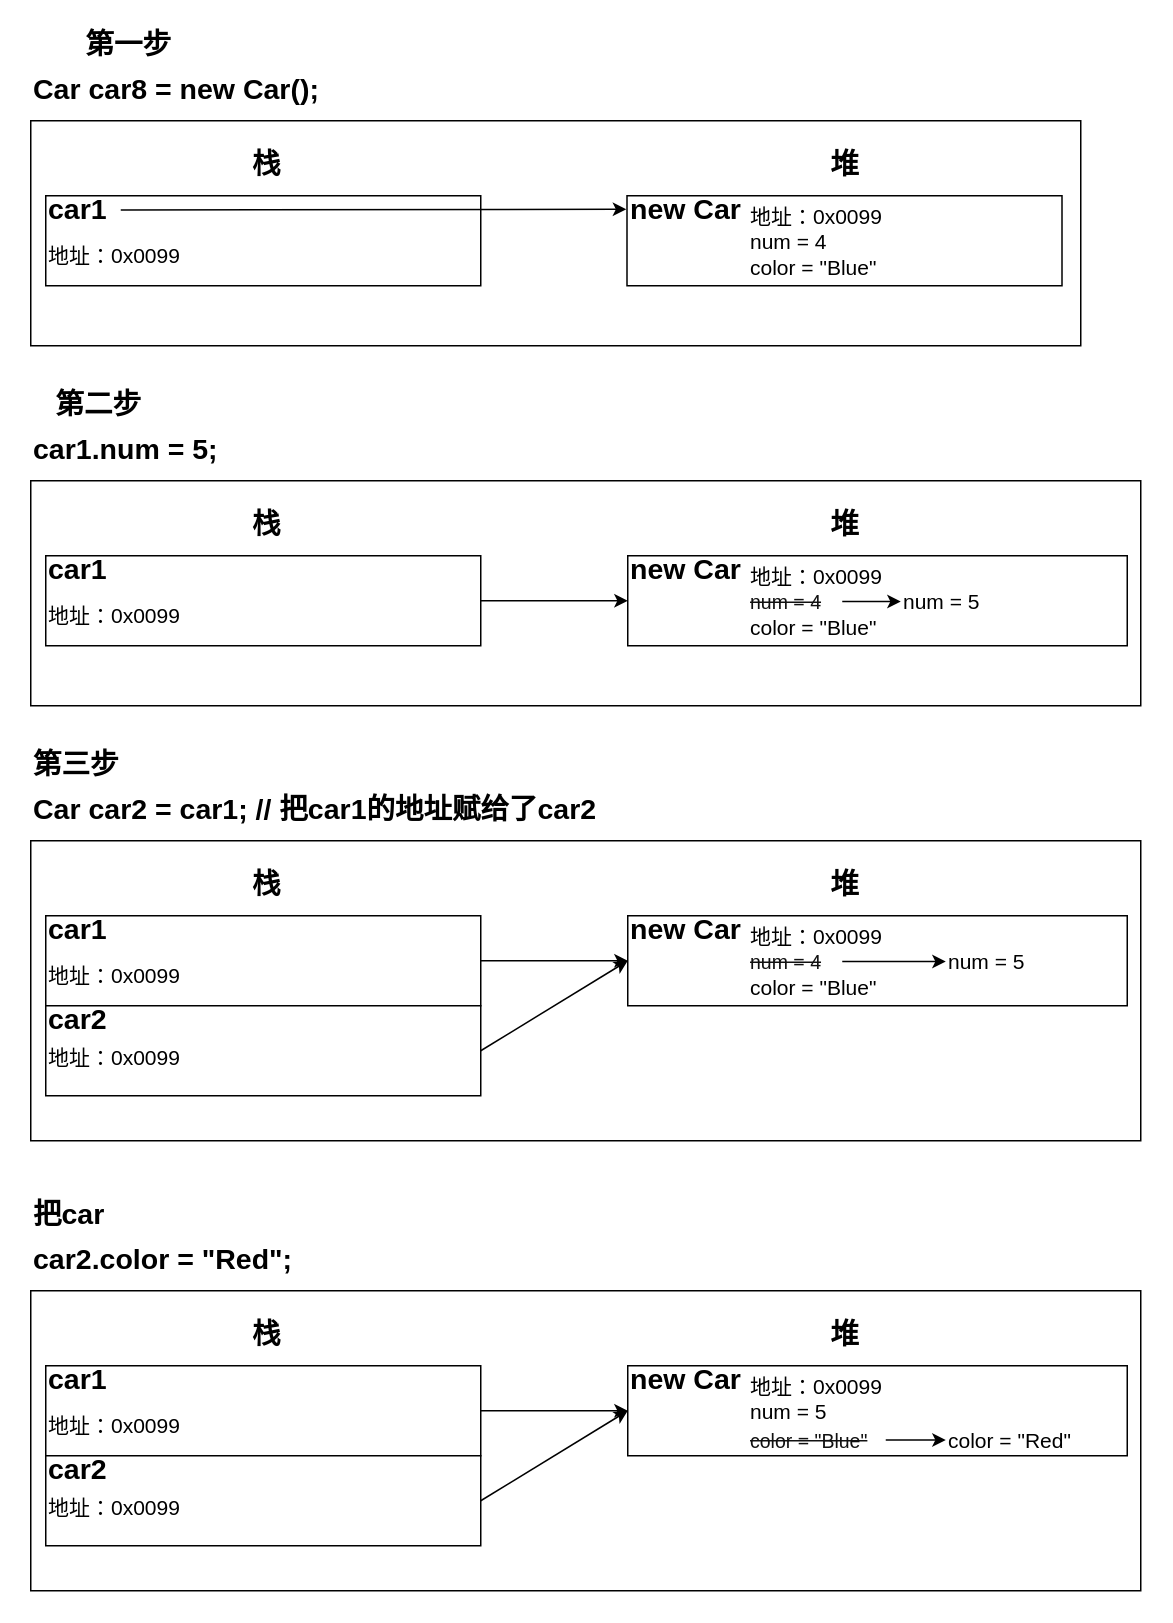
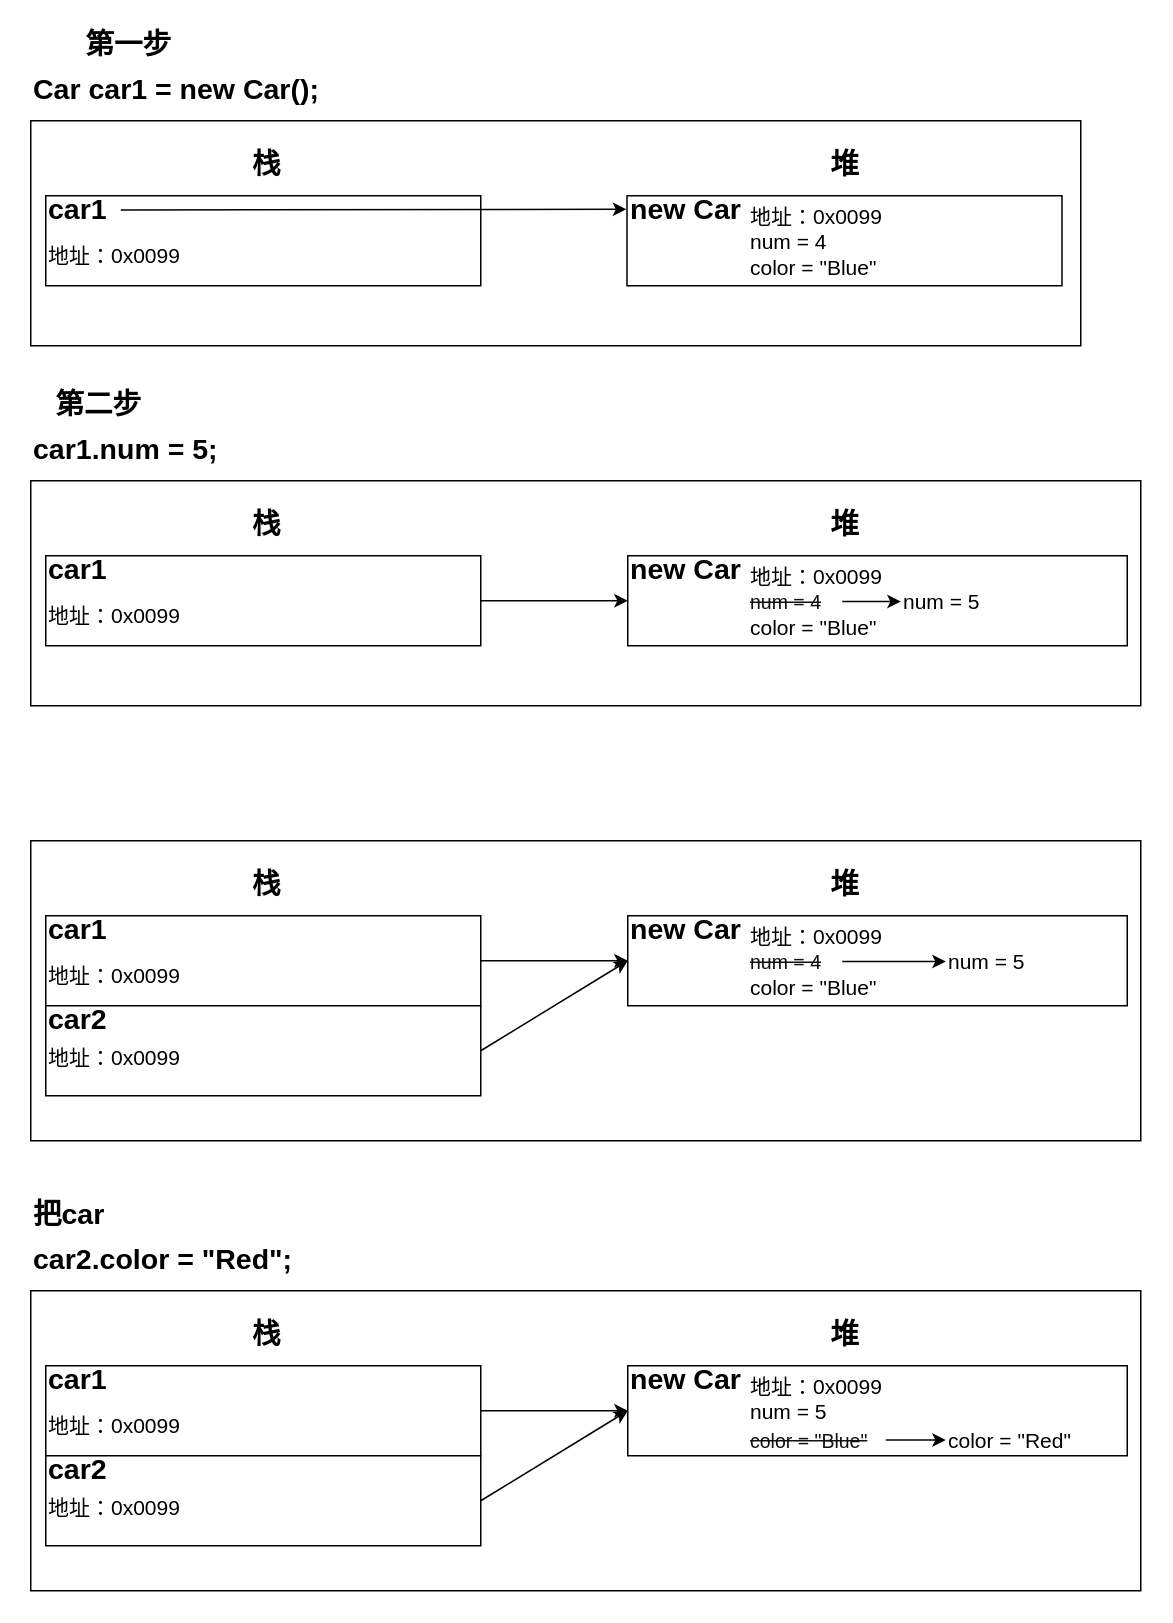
(183, 91) -> (183, 91)
(121, 766) -> none
(323, 811) -> none
